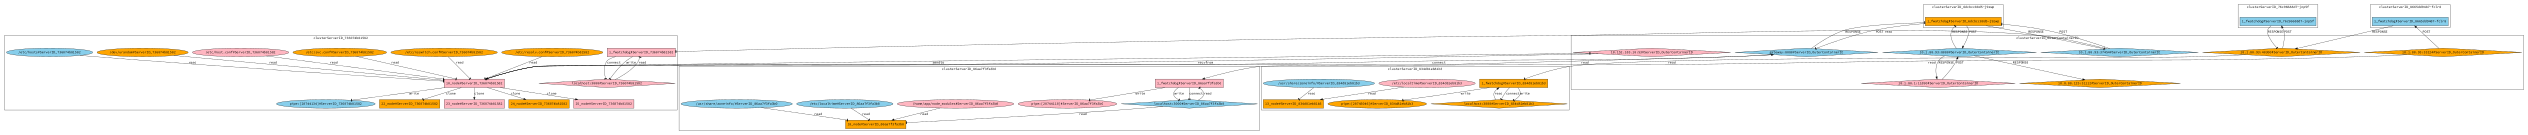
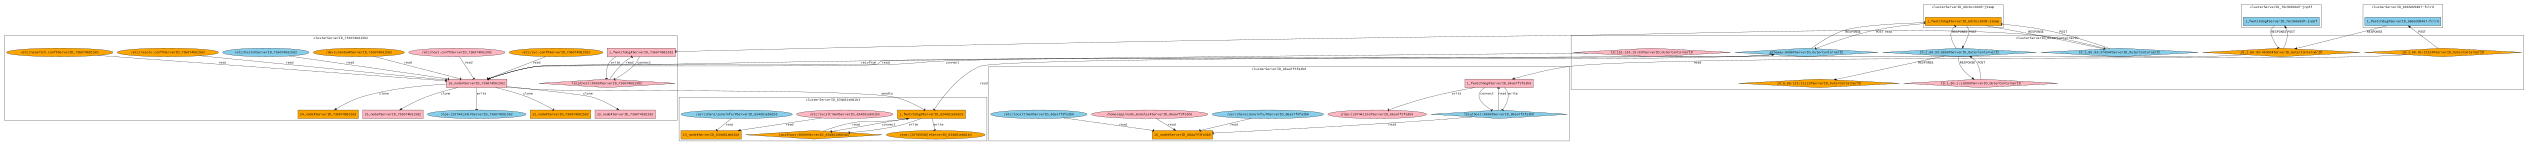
(1037, 60) -> (717, 91)
